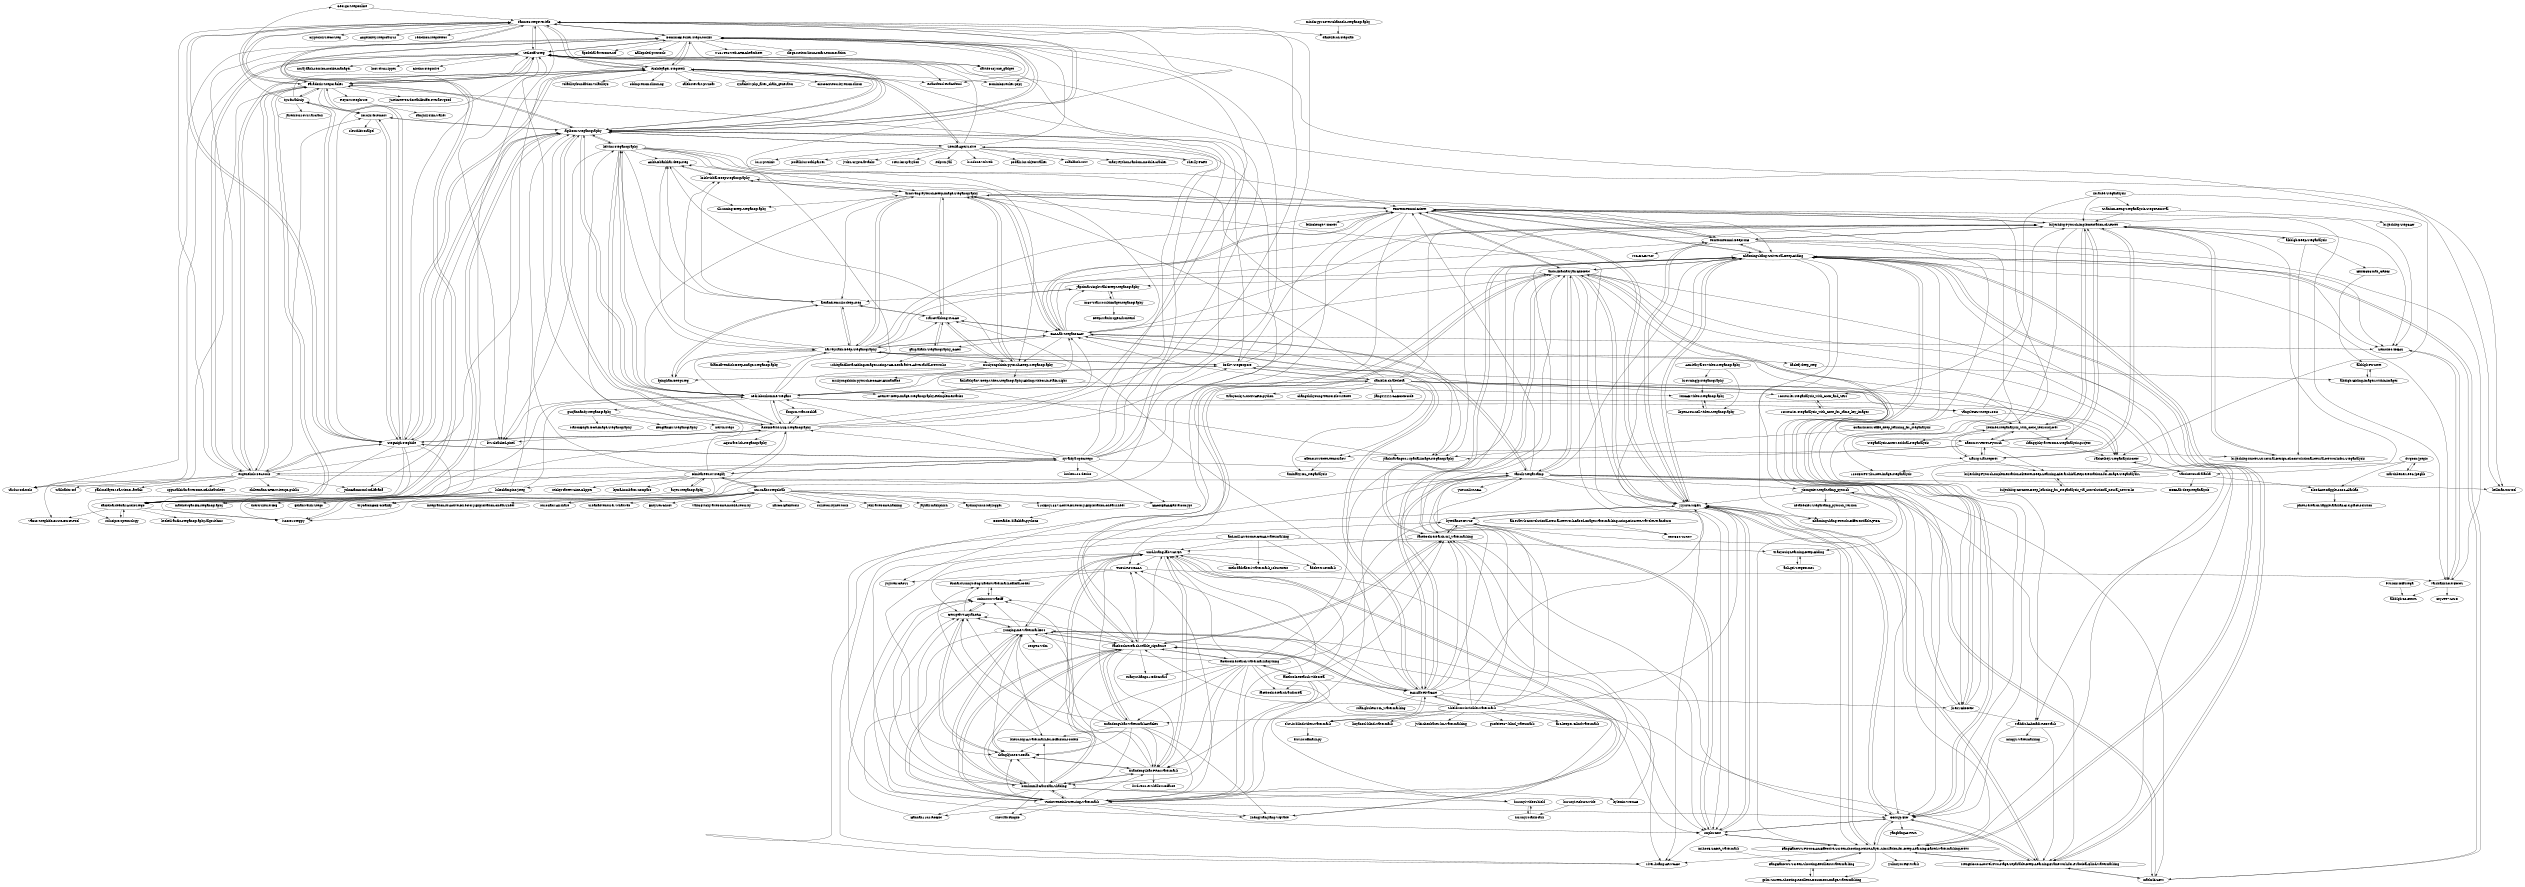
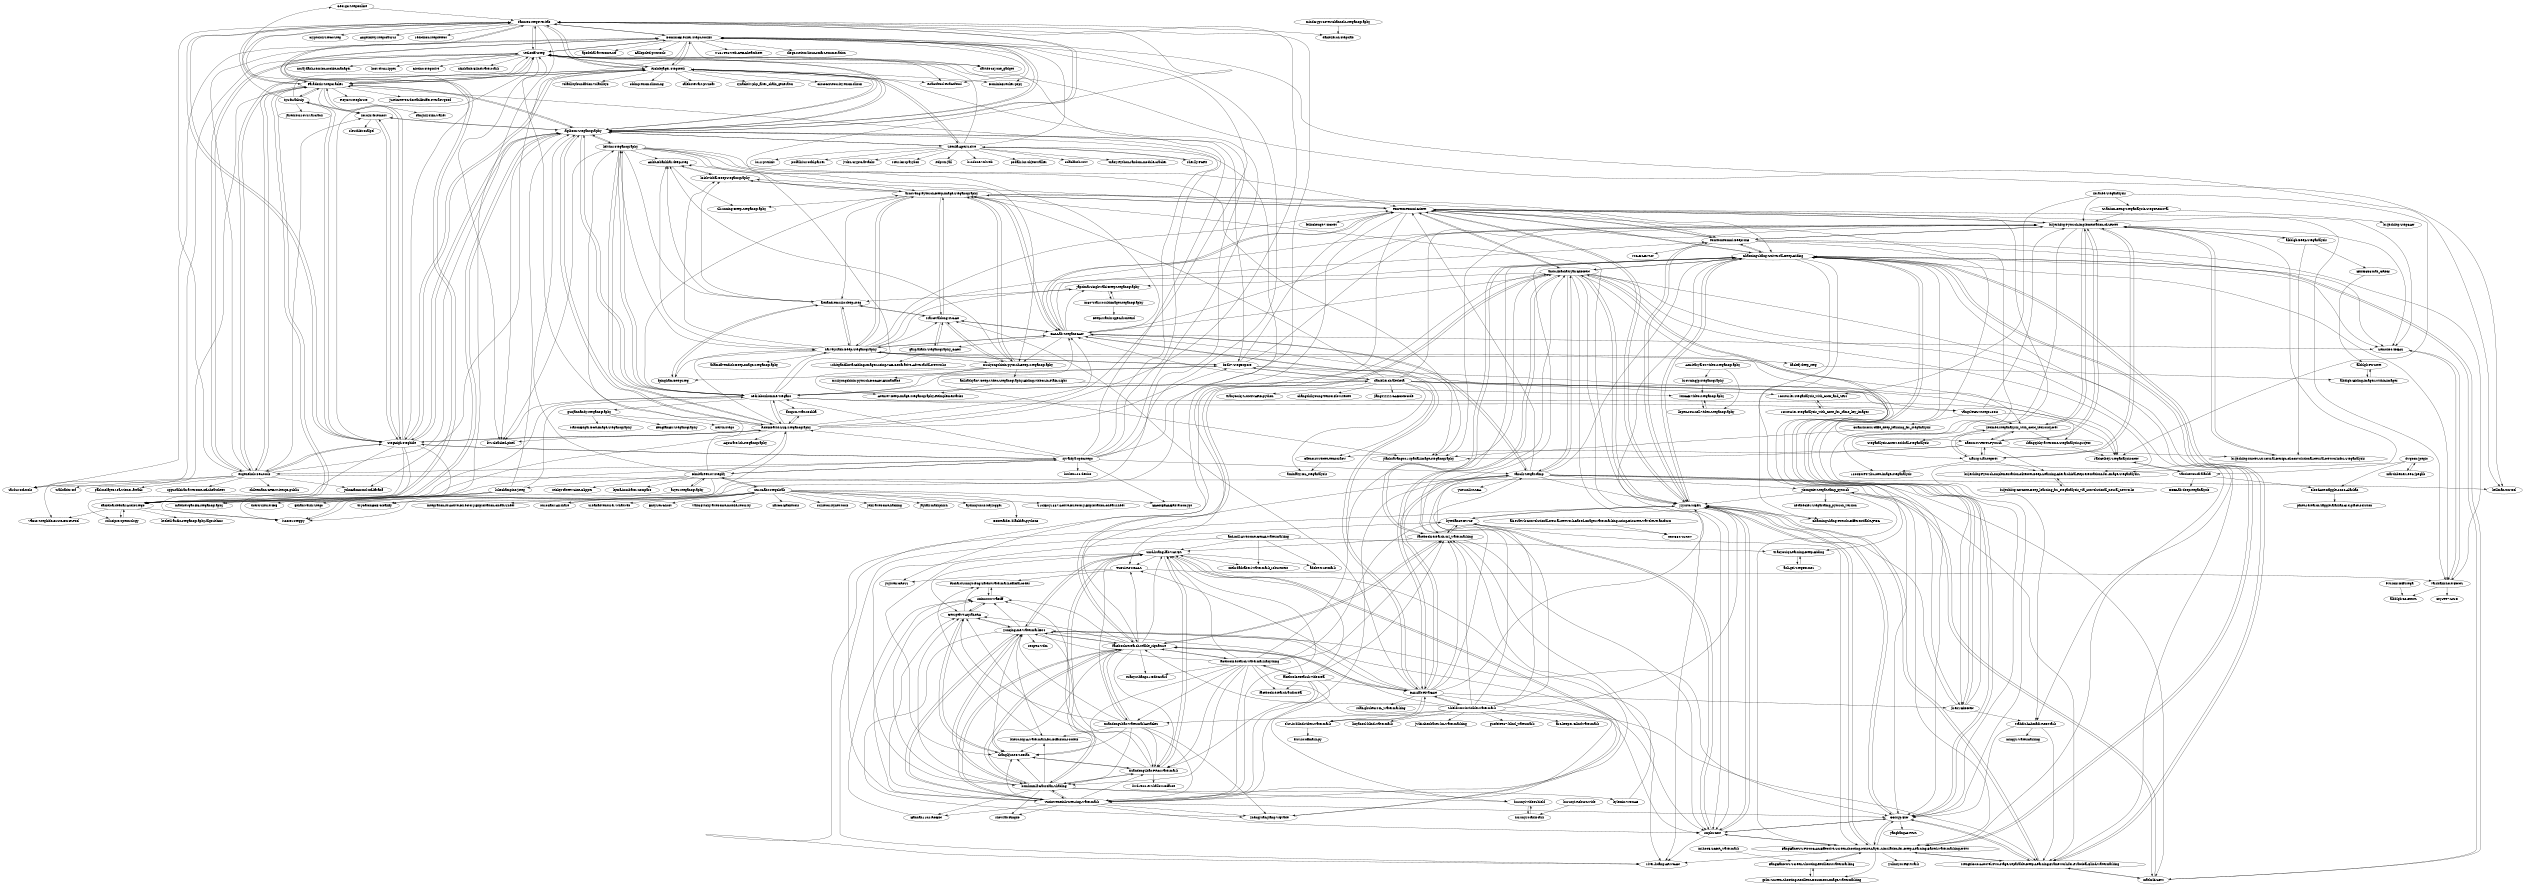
none -> (479, 69)
(1049, 513) -> (909, 494)
(1210, 716) -> none
